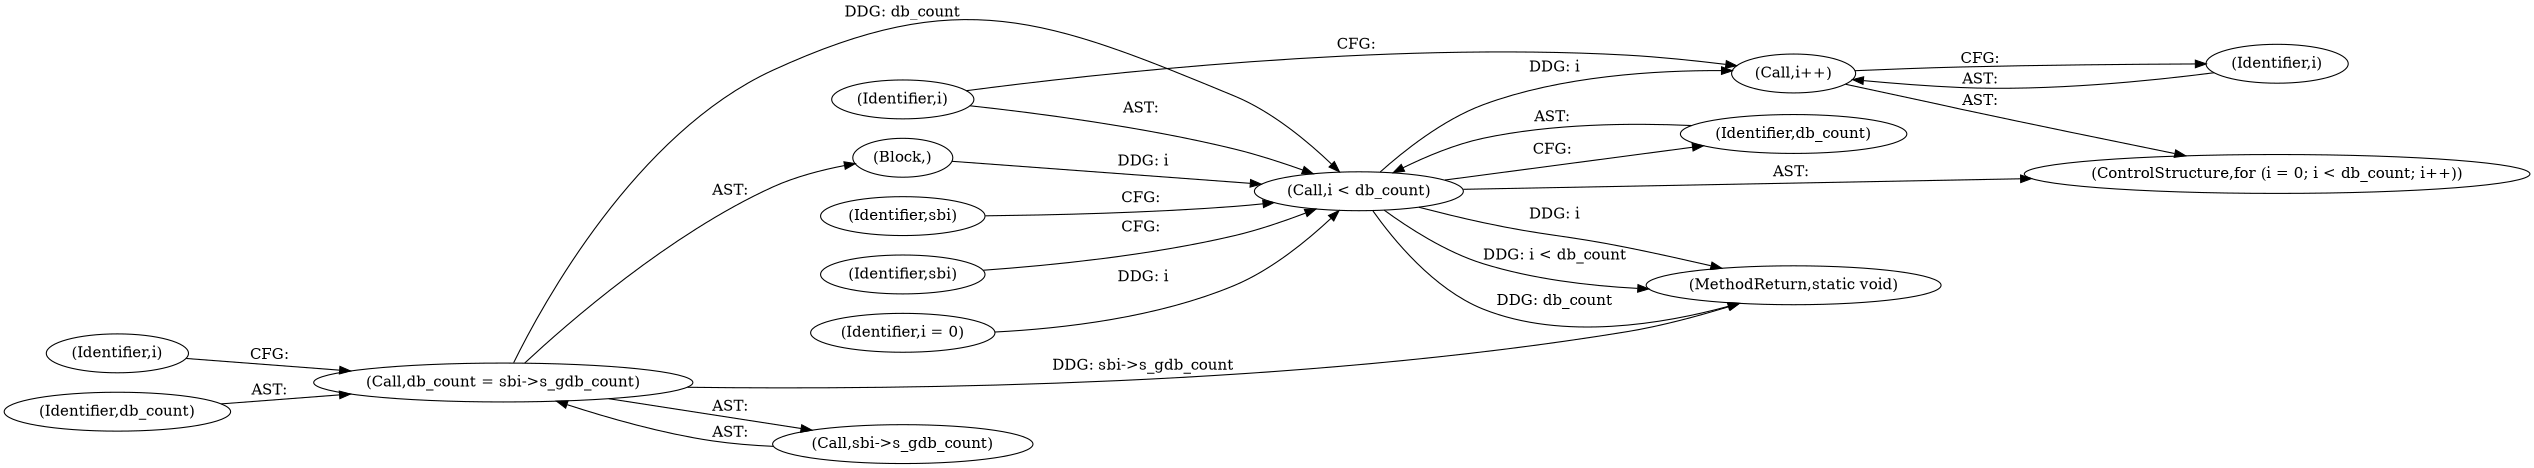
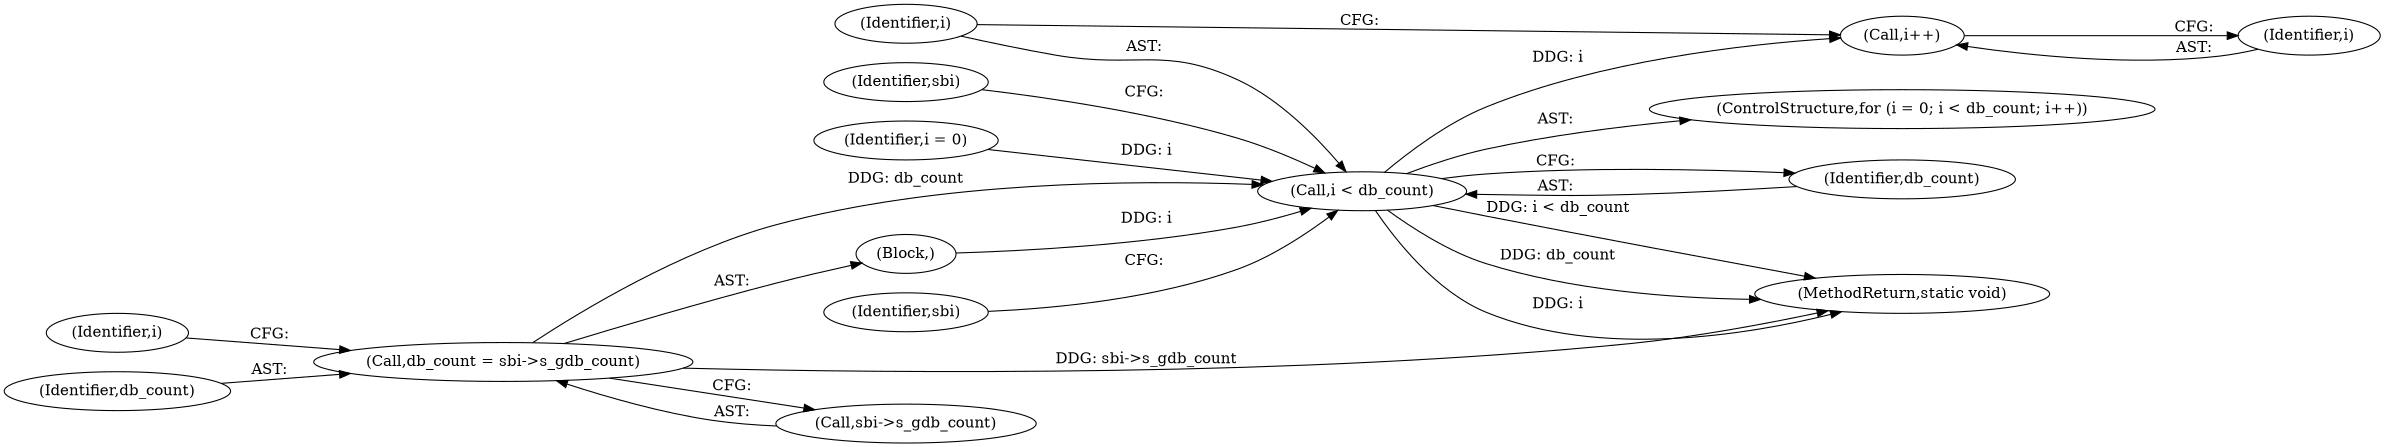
(2010, 120) -> none
(733, 407) -> (735, 386)
